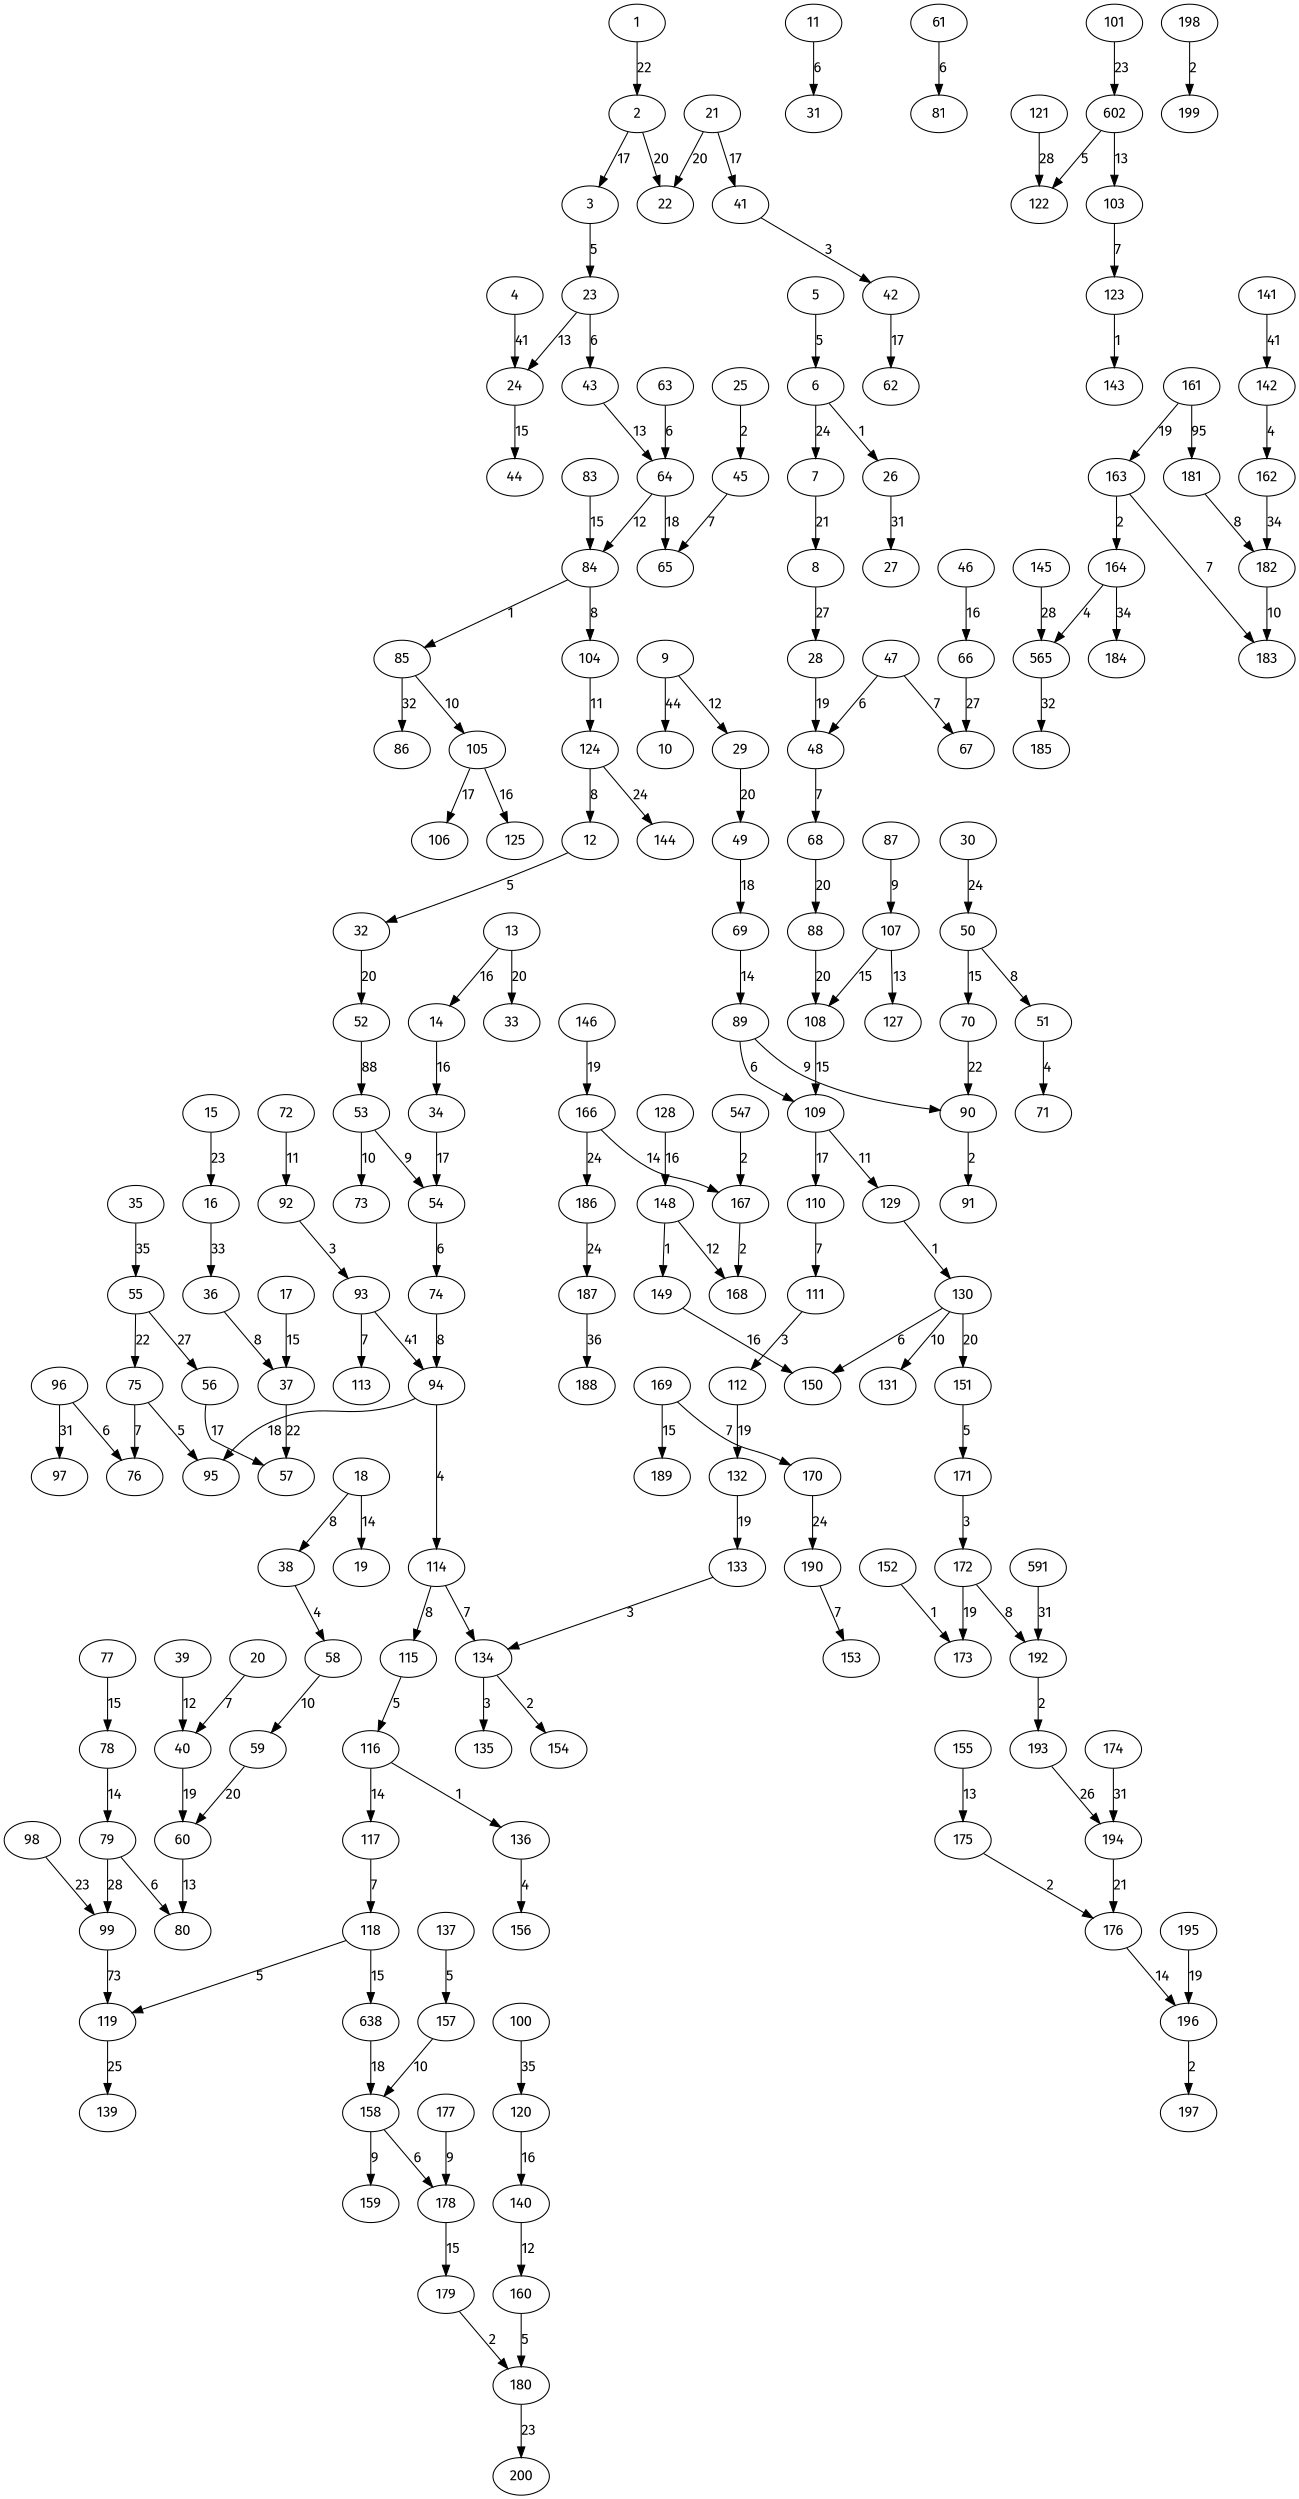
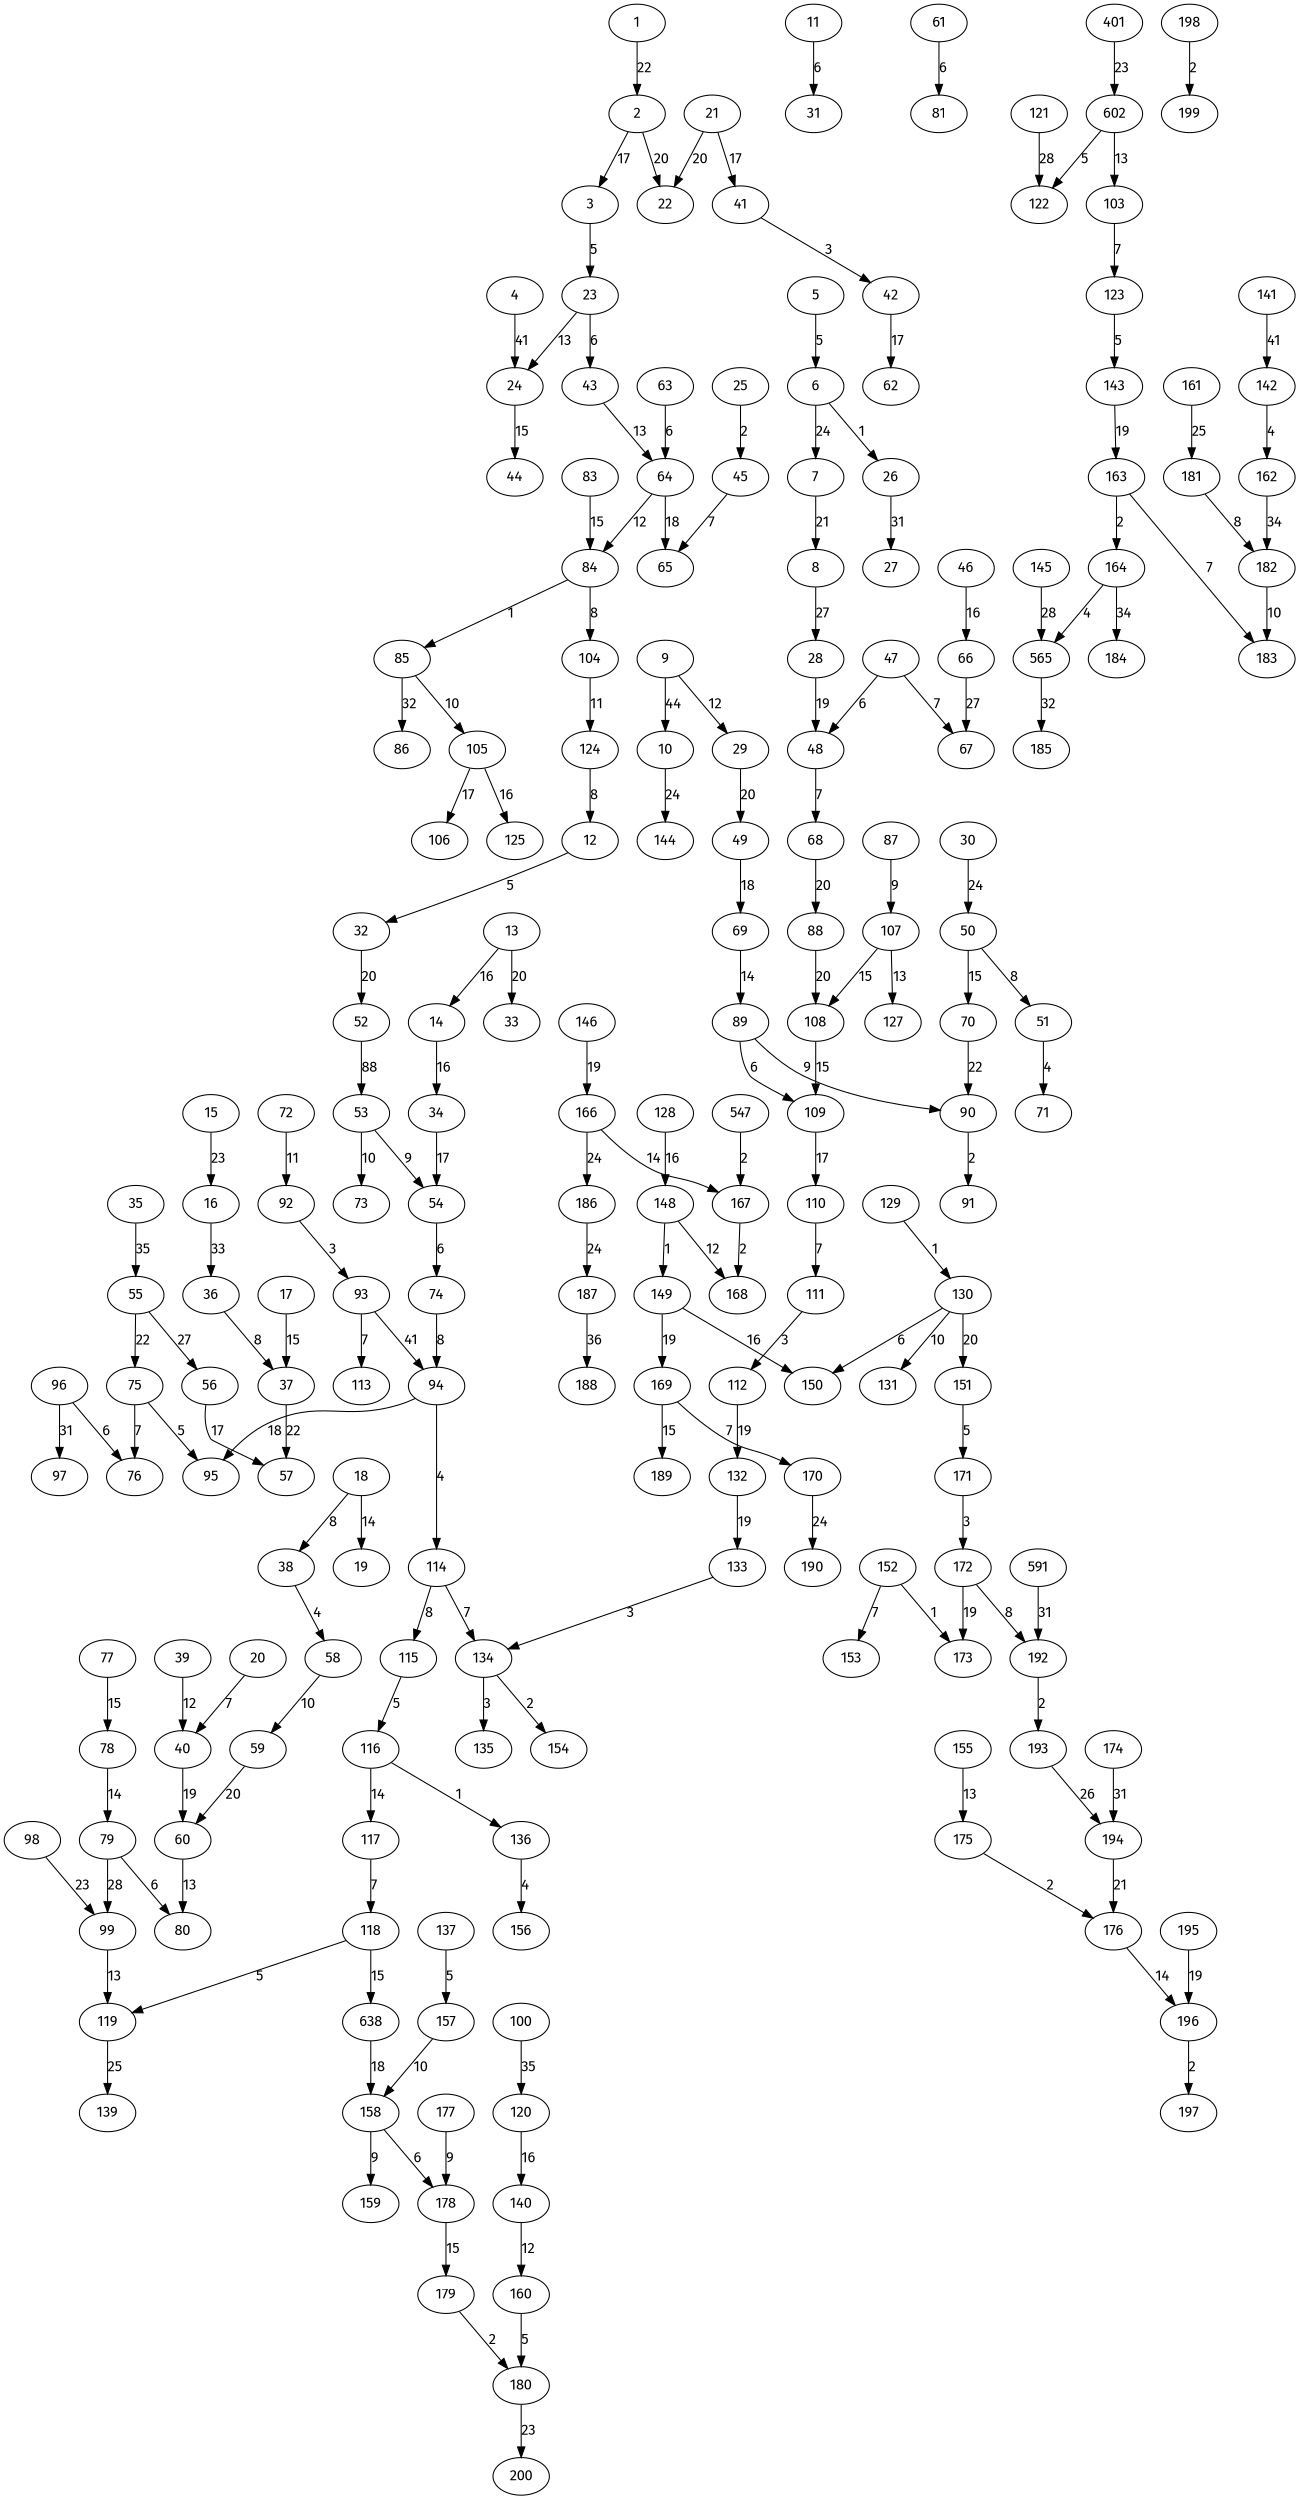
(1114, 23) -> (1114, 23)
(1118, 341) -> (1118, 341)
(1158, 428) -> (1115, 427)
(1199, 432) -> (1199, 432)
(624, 791) -> (665, 790)
(850, 1155) -> none
none -> (662, 1335)
(830, 1608) -> (871, 1608)
(114, 1977) -> (114, 1977)
